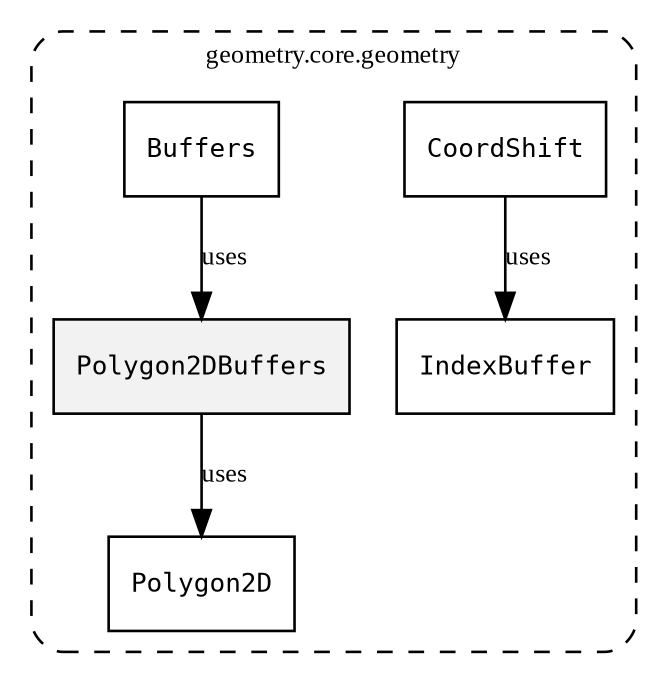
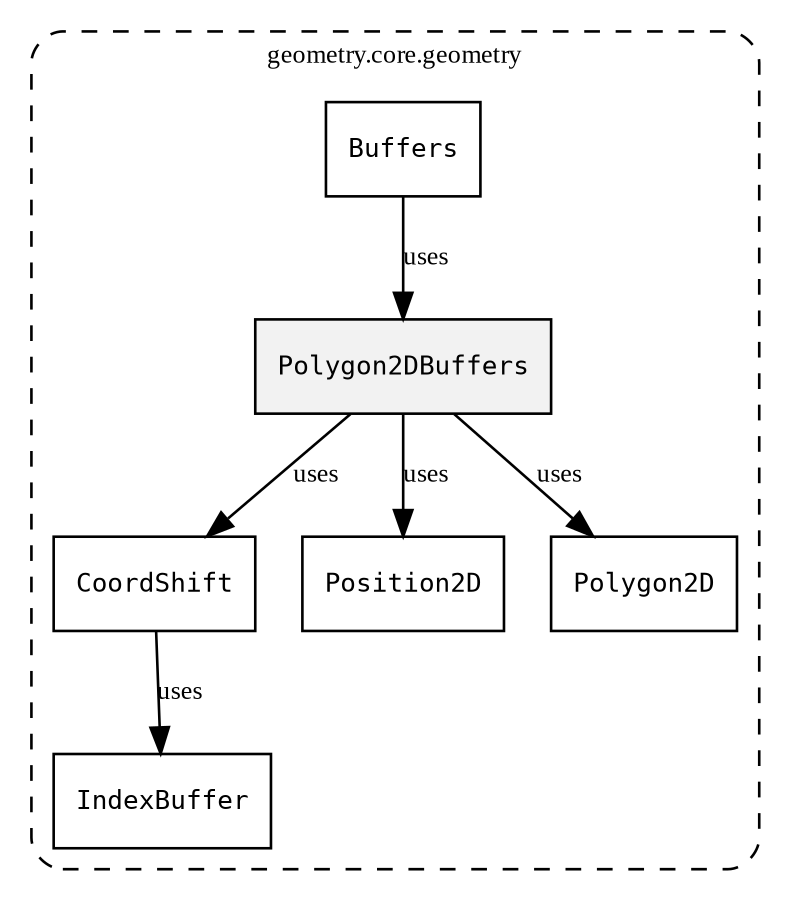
none -> (289, 466)
none -> (403, 584)
